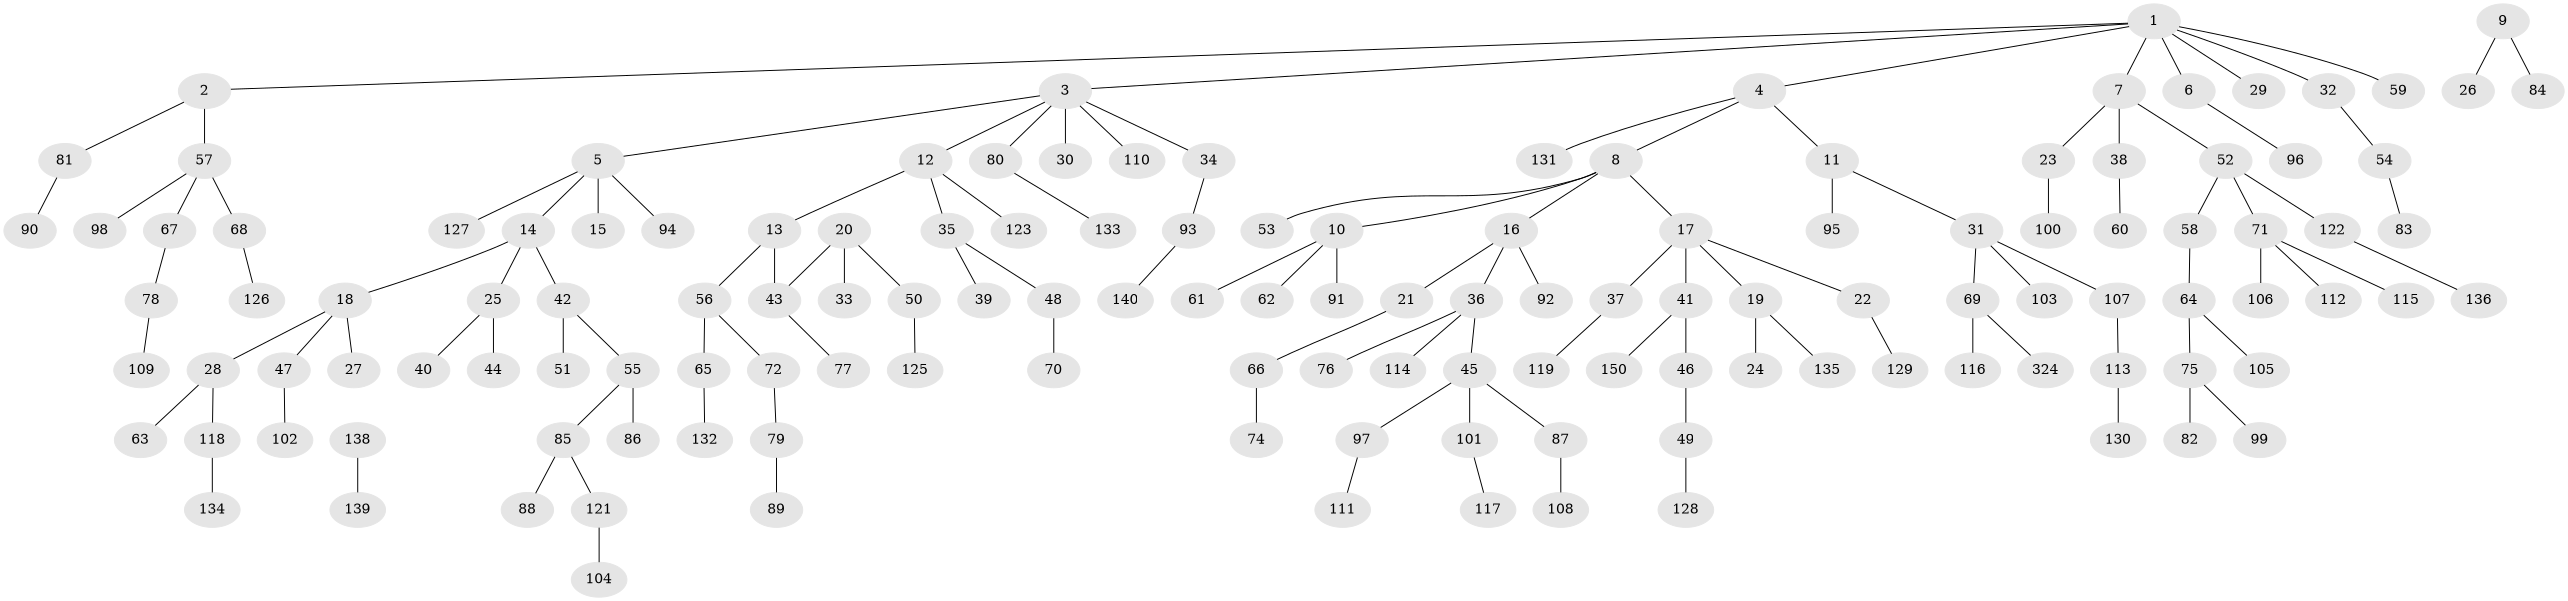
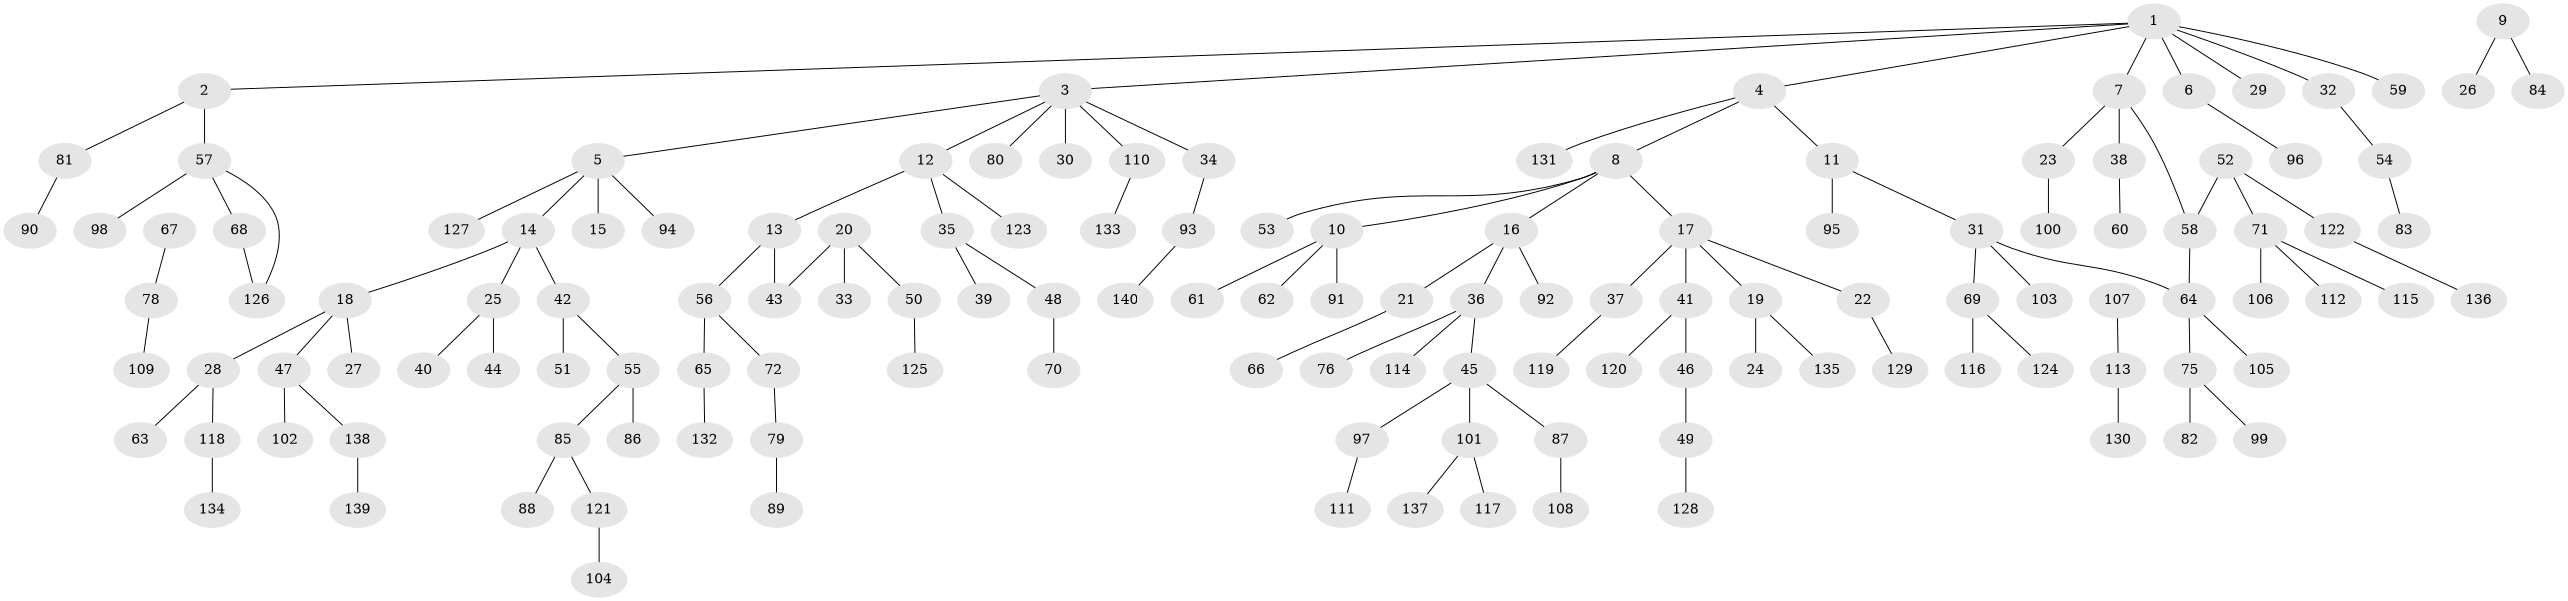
(2173, 126) -> (2162, 158)
(187, 196) -> (276, 217)
(1052, 196) -> (1123, 196)
(2047, 265) -> (2083, 266)
(843, 370) -> none
(1614, 370) -> (1614, 370)
(2046, 370) -> (2046, 370)
none -> (321, 405)
(1256, 440) -> none
none -> (1415, 510)
